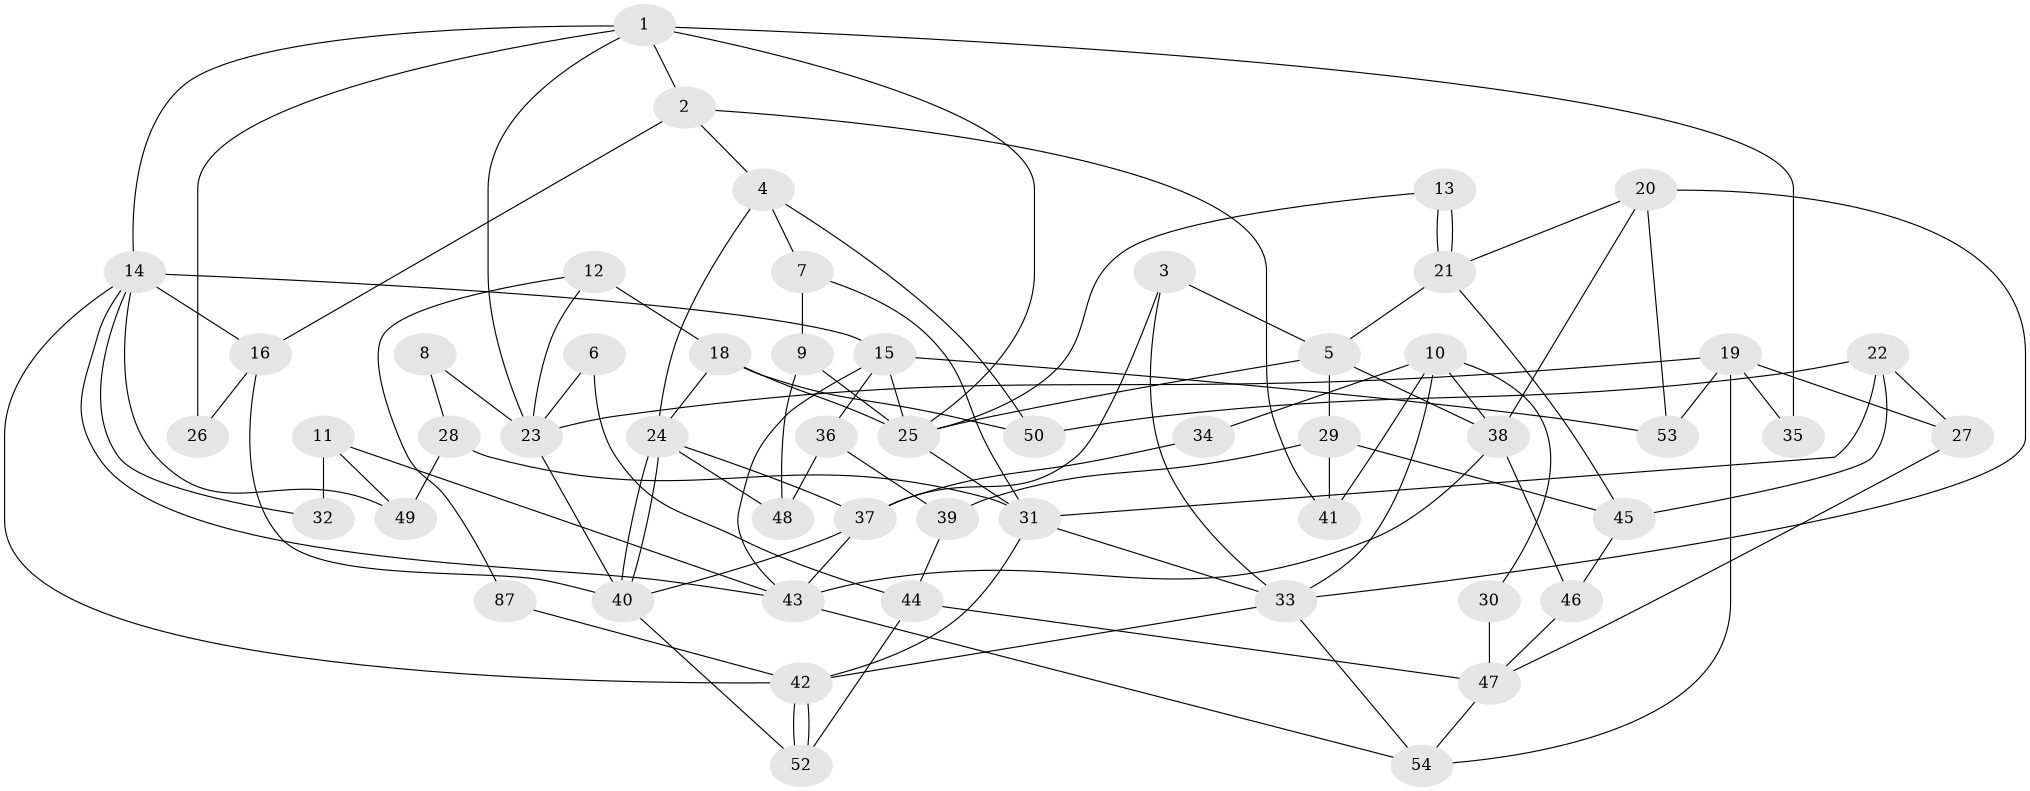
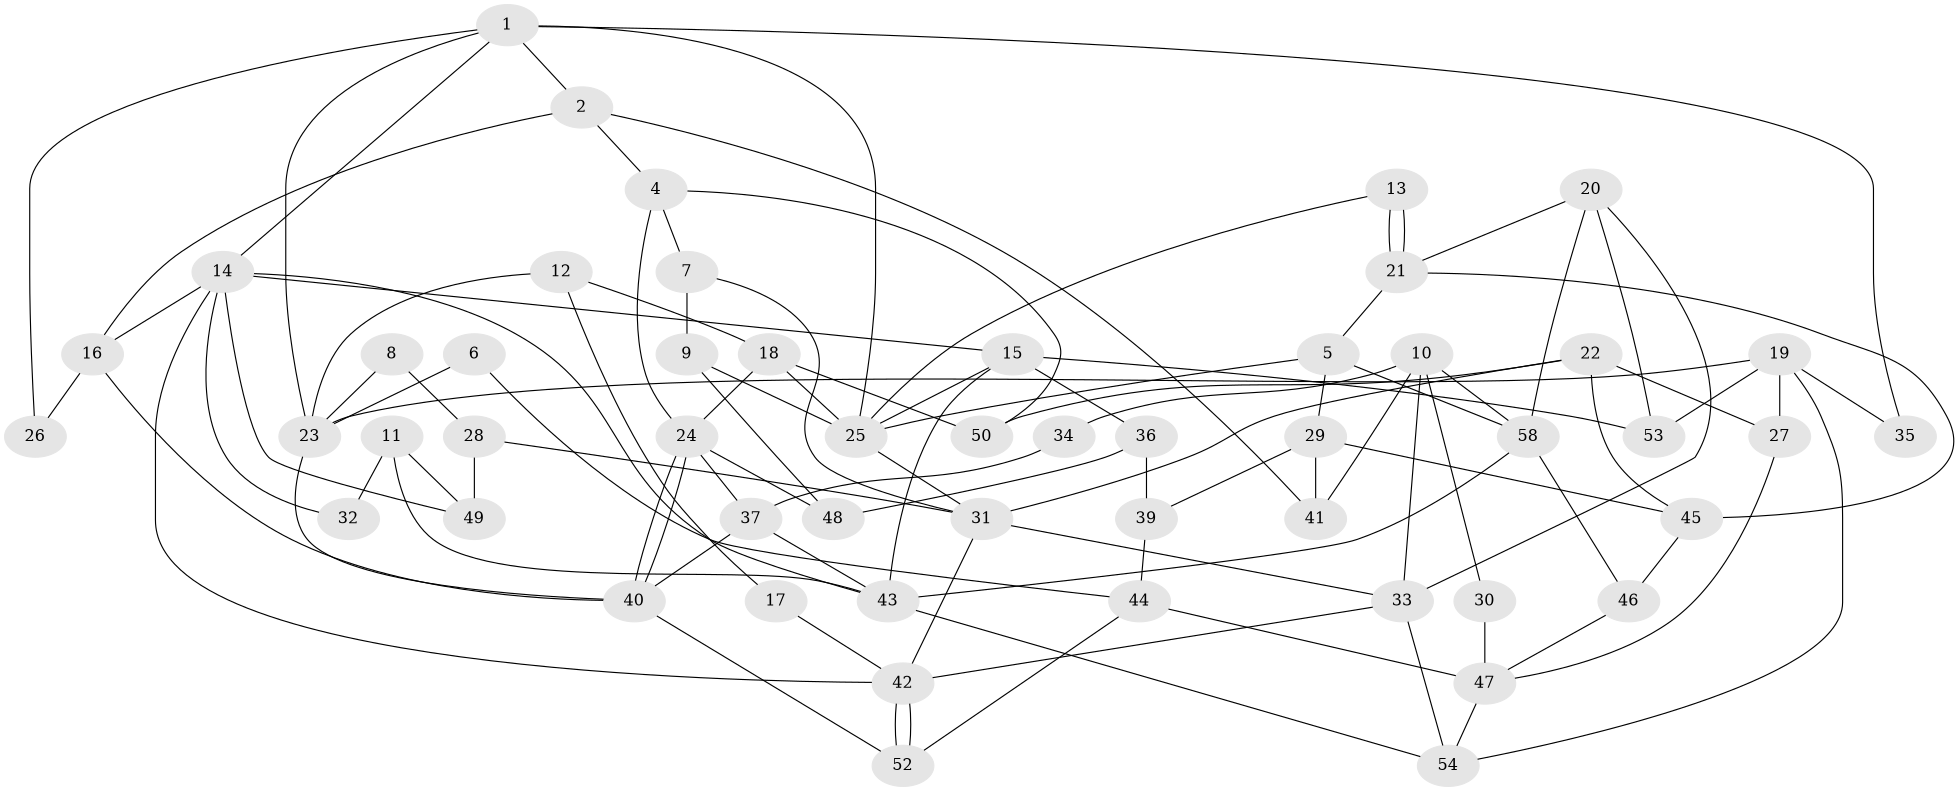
(1165, 272) -> none
(1499, 437) -> (1528, 437)
(505, 601) -> (776, 601)
